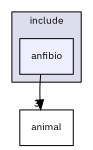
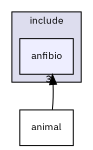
(40, 88) -> (53, 97)
